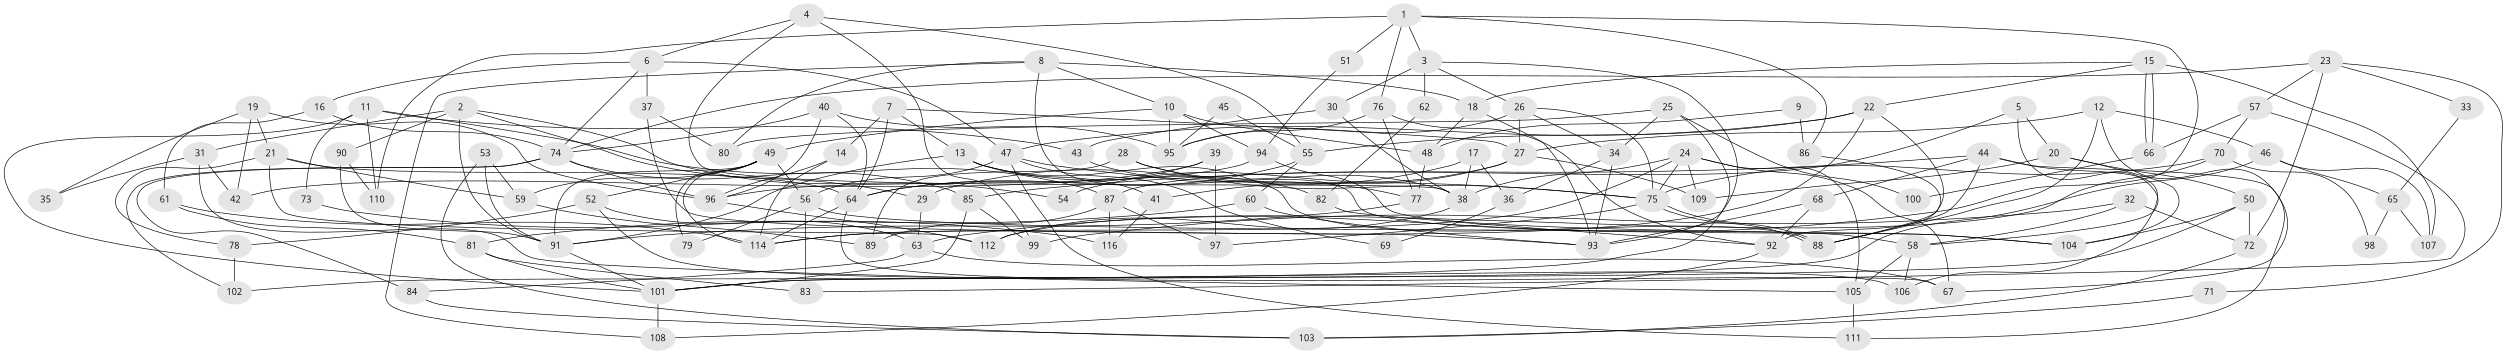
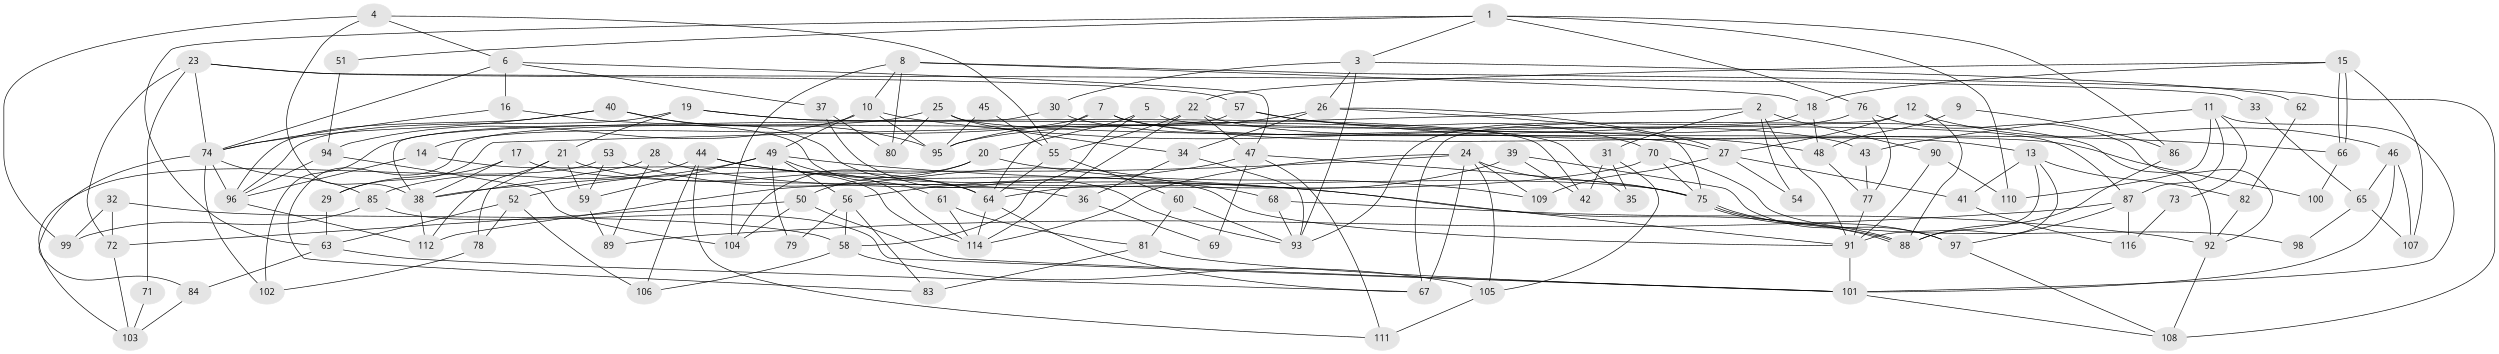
none -> (2063, 293)
